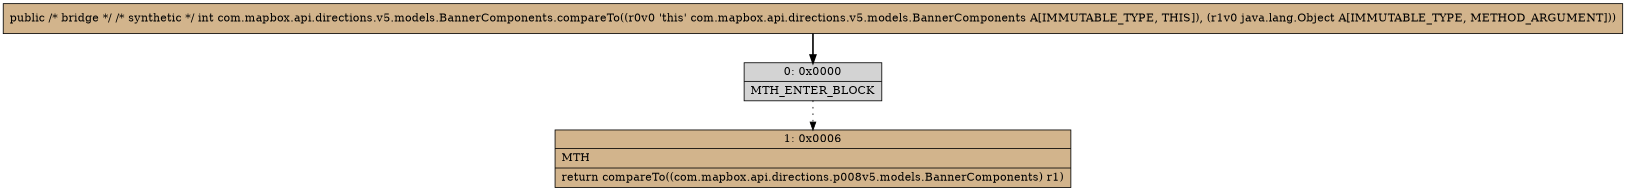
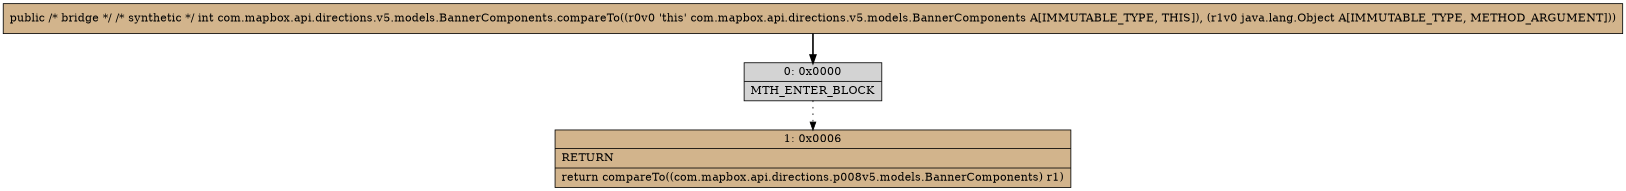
(576, 158) -> (588, 158)
